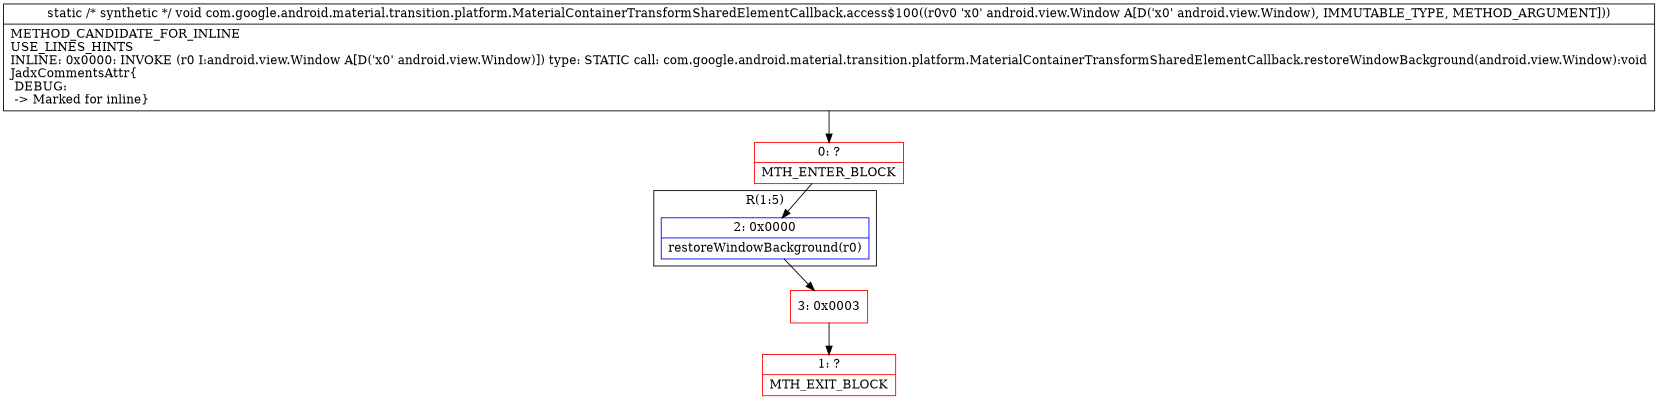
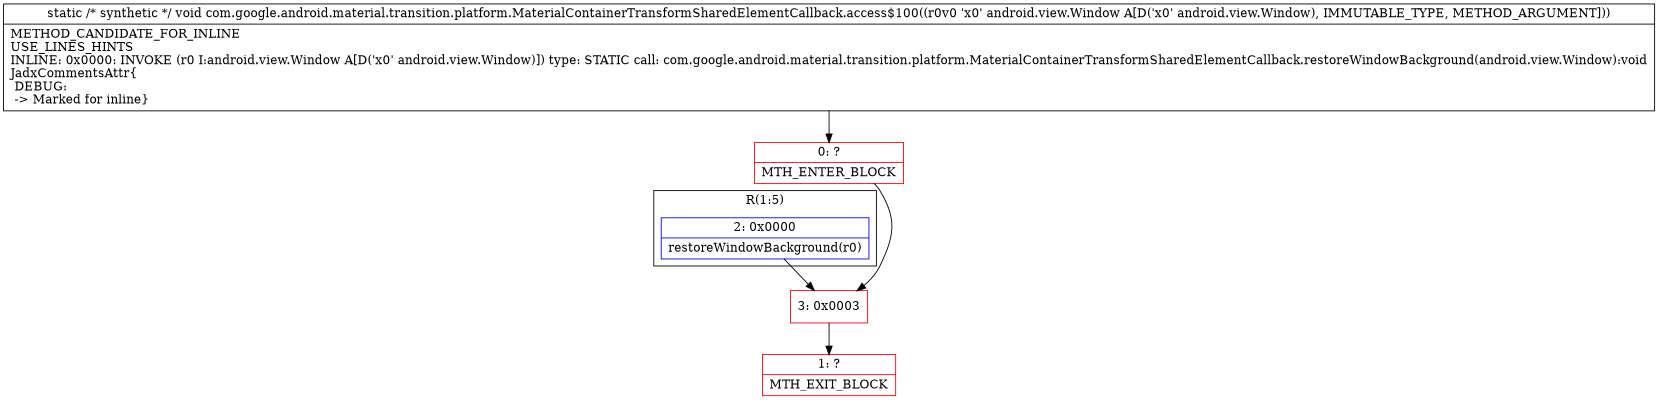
(800, 197) -> (891, 236)
